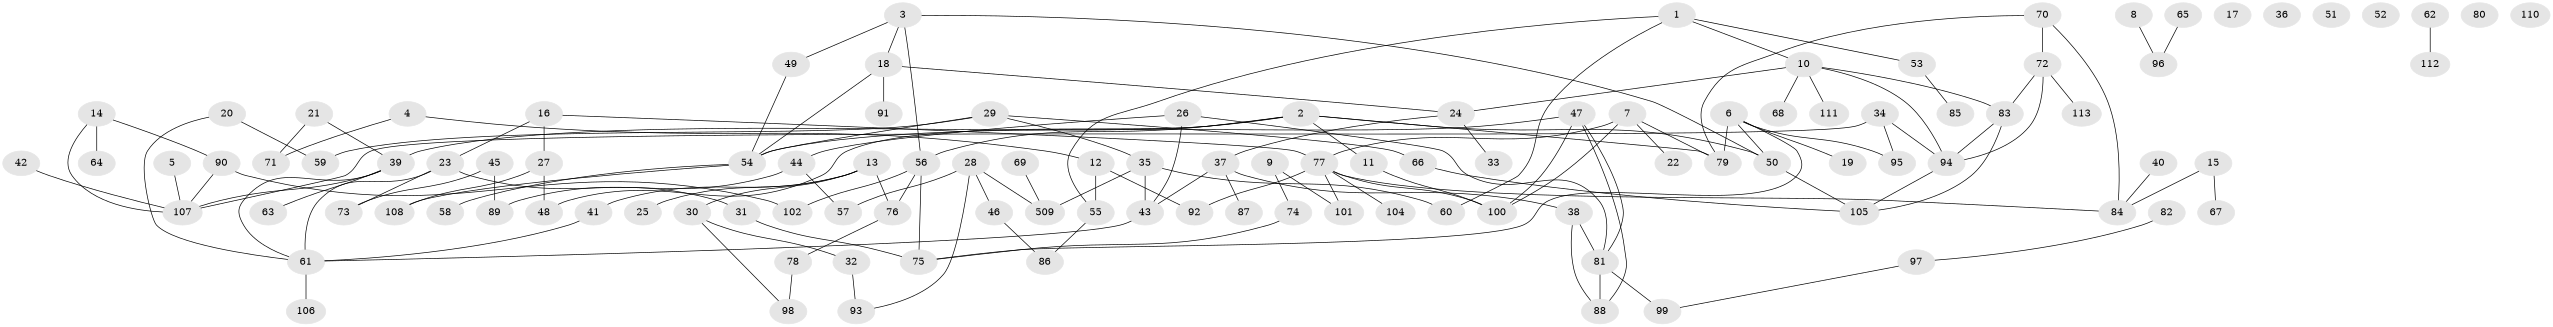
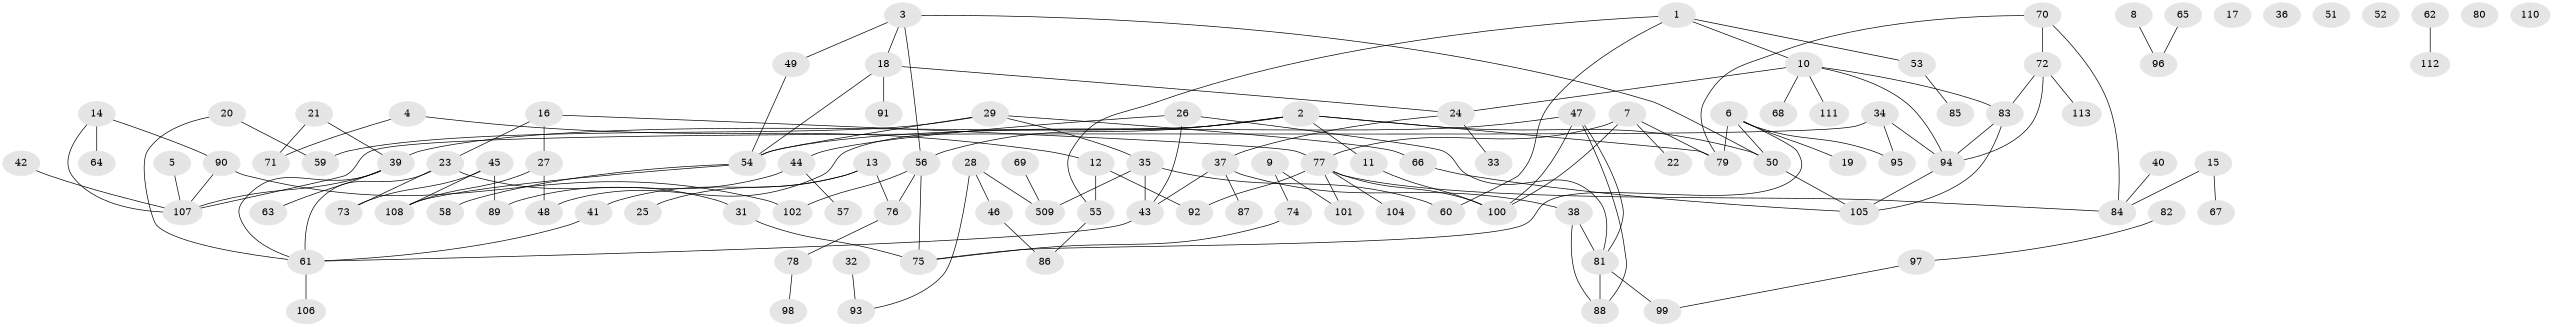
(915, 186) -> none
none -> (445, 188)
(692, 213) -> none
